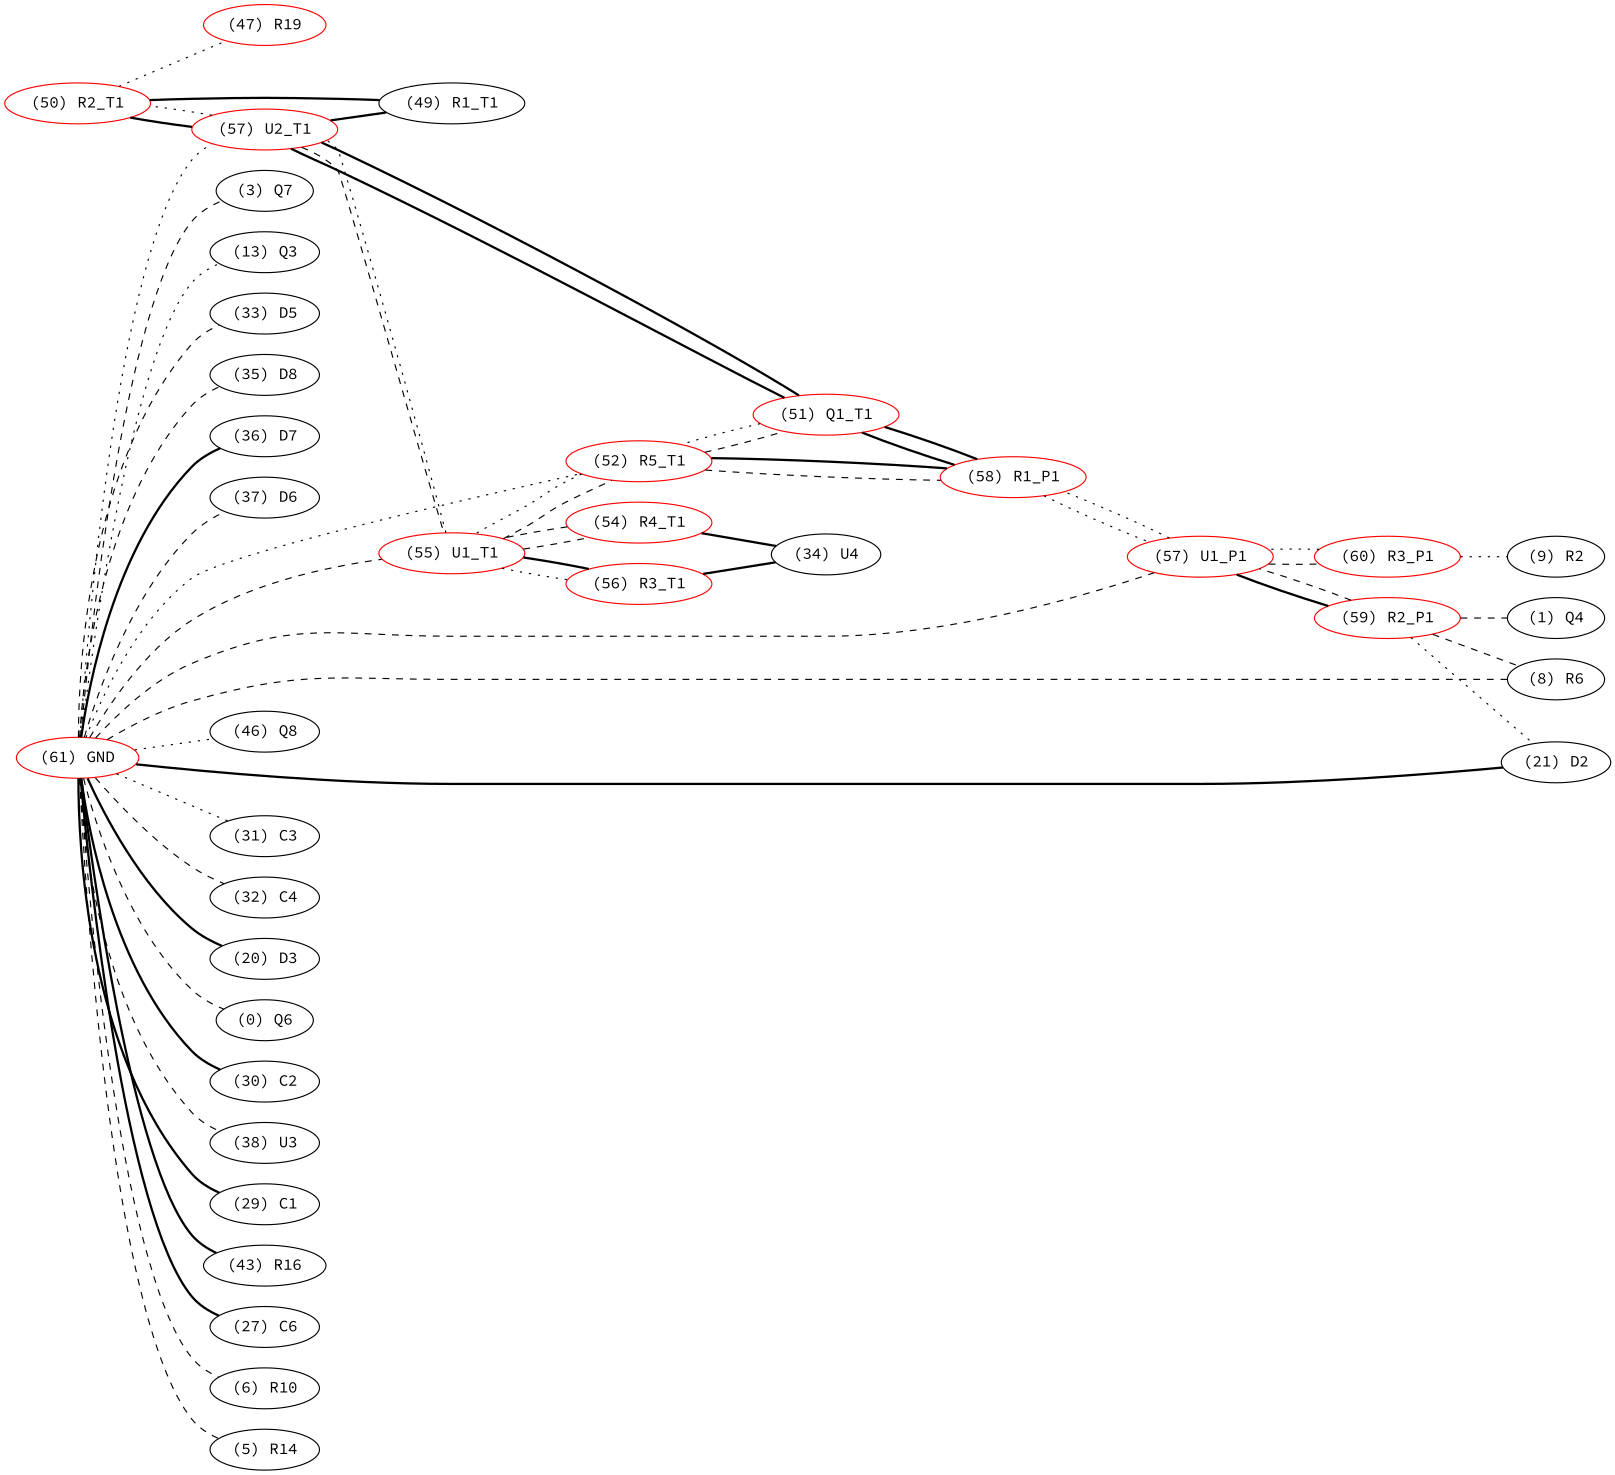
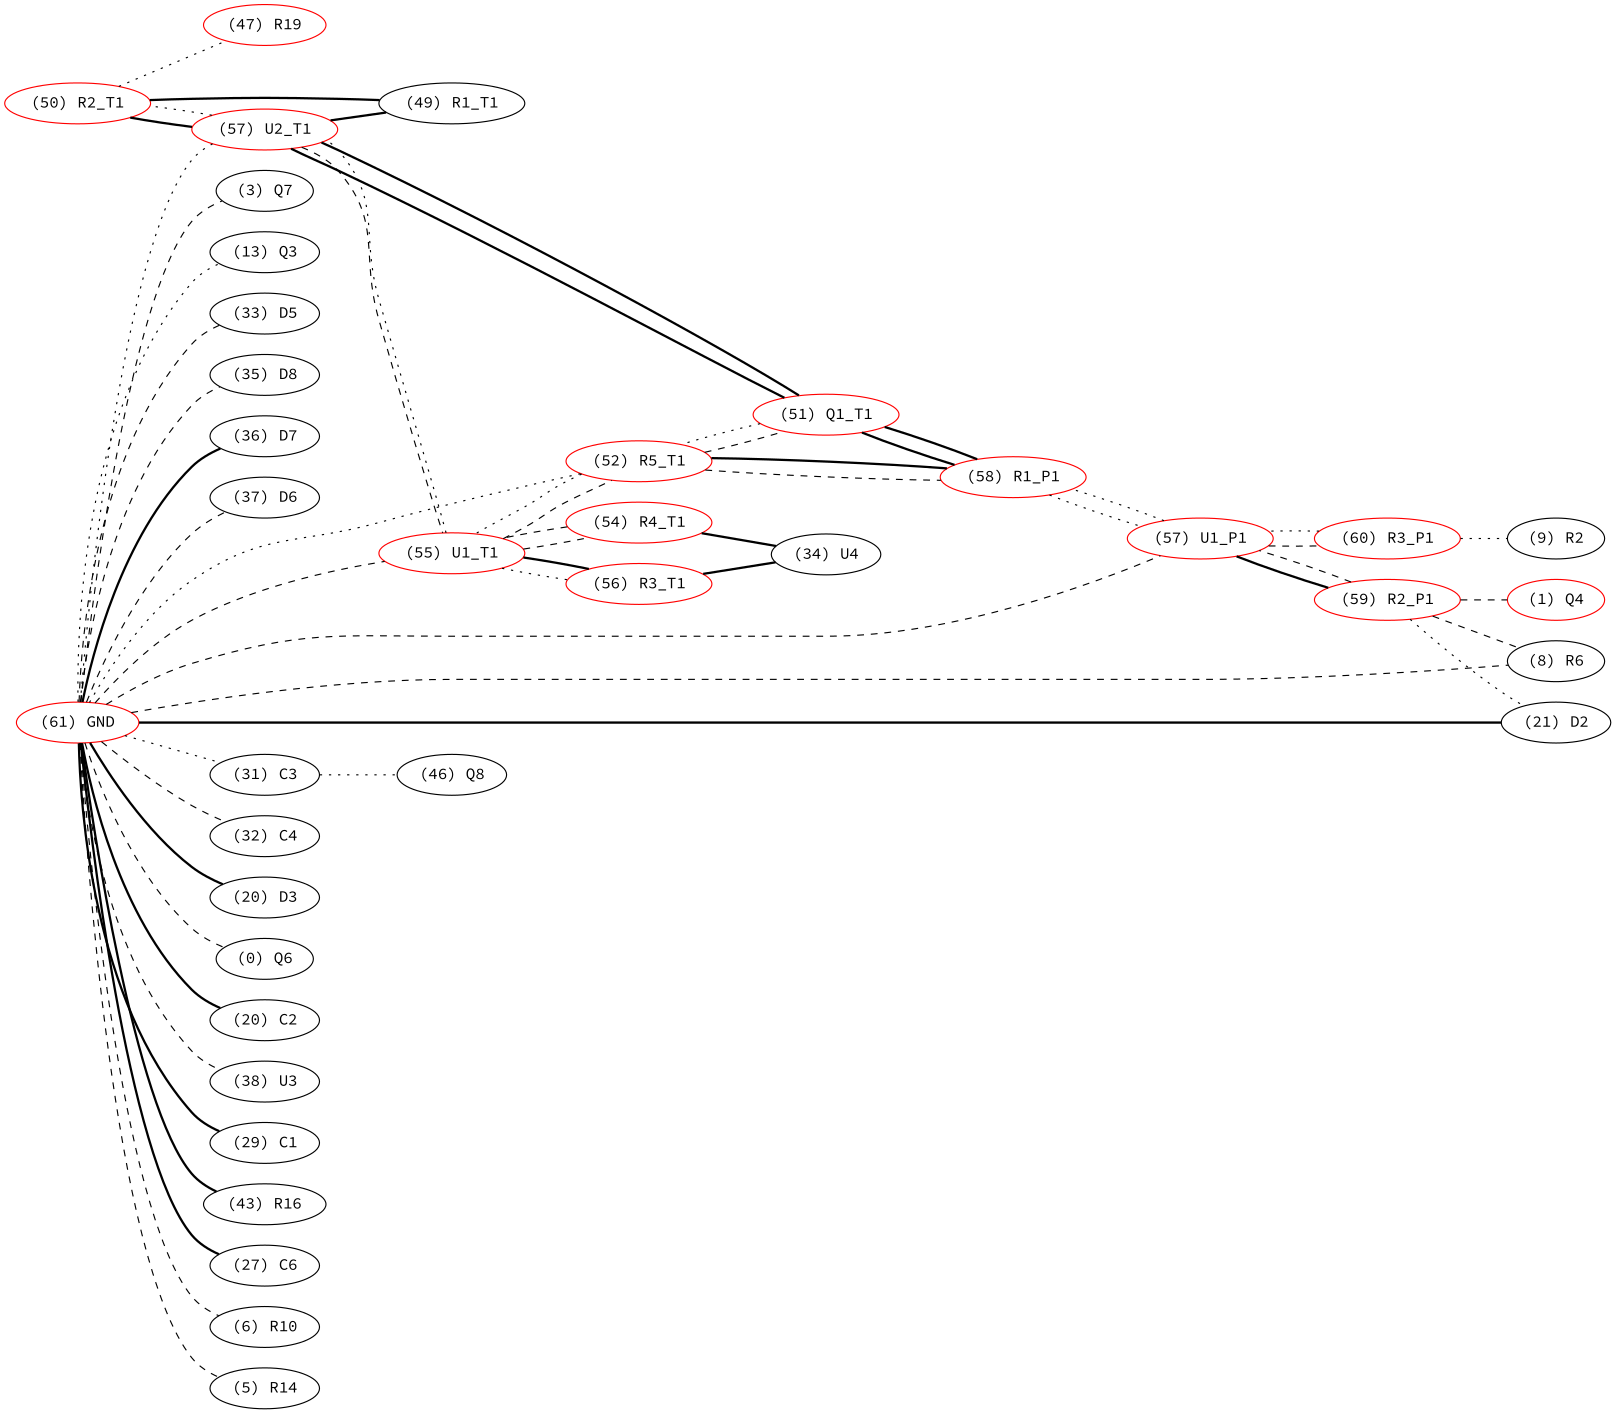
(1556, 618) -> (1556, 600)
(174, 744) -> (358, 775)
(265, 1082) -> (265, 1020)
